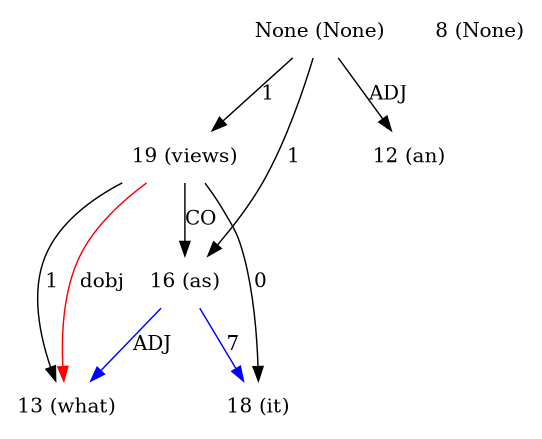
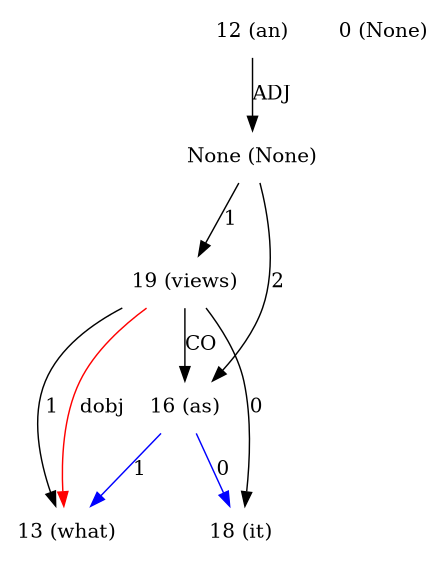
(480, 32) -> (383, 32)
(361, 88) -> (253, 87)
(294, 157) -> (278, 282)
(153, 345) -> (140, 470)
(234, 345) -> (224, 470)
